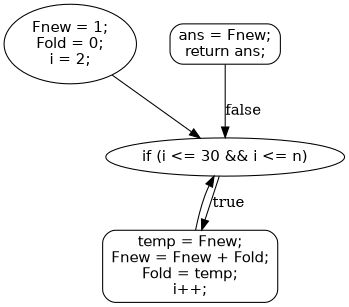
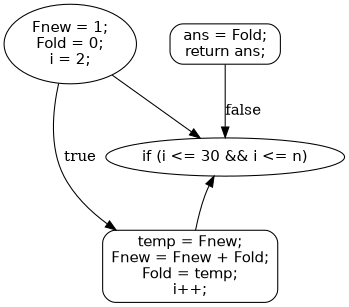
(225, 44) -> (225, 44)
(212, 198) -> (58, 162)
